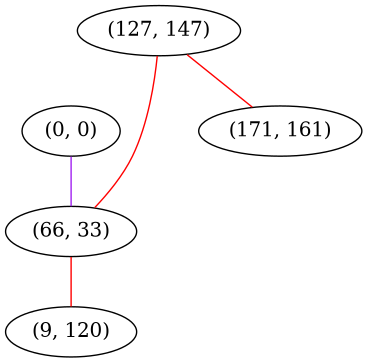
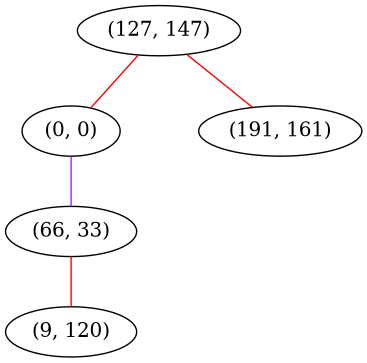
(280, 131) -> (280, 131)
(140, 138) -> (115, 81)
